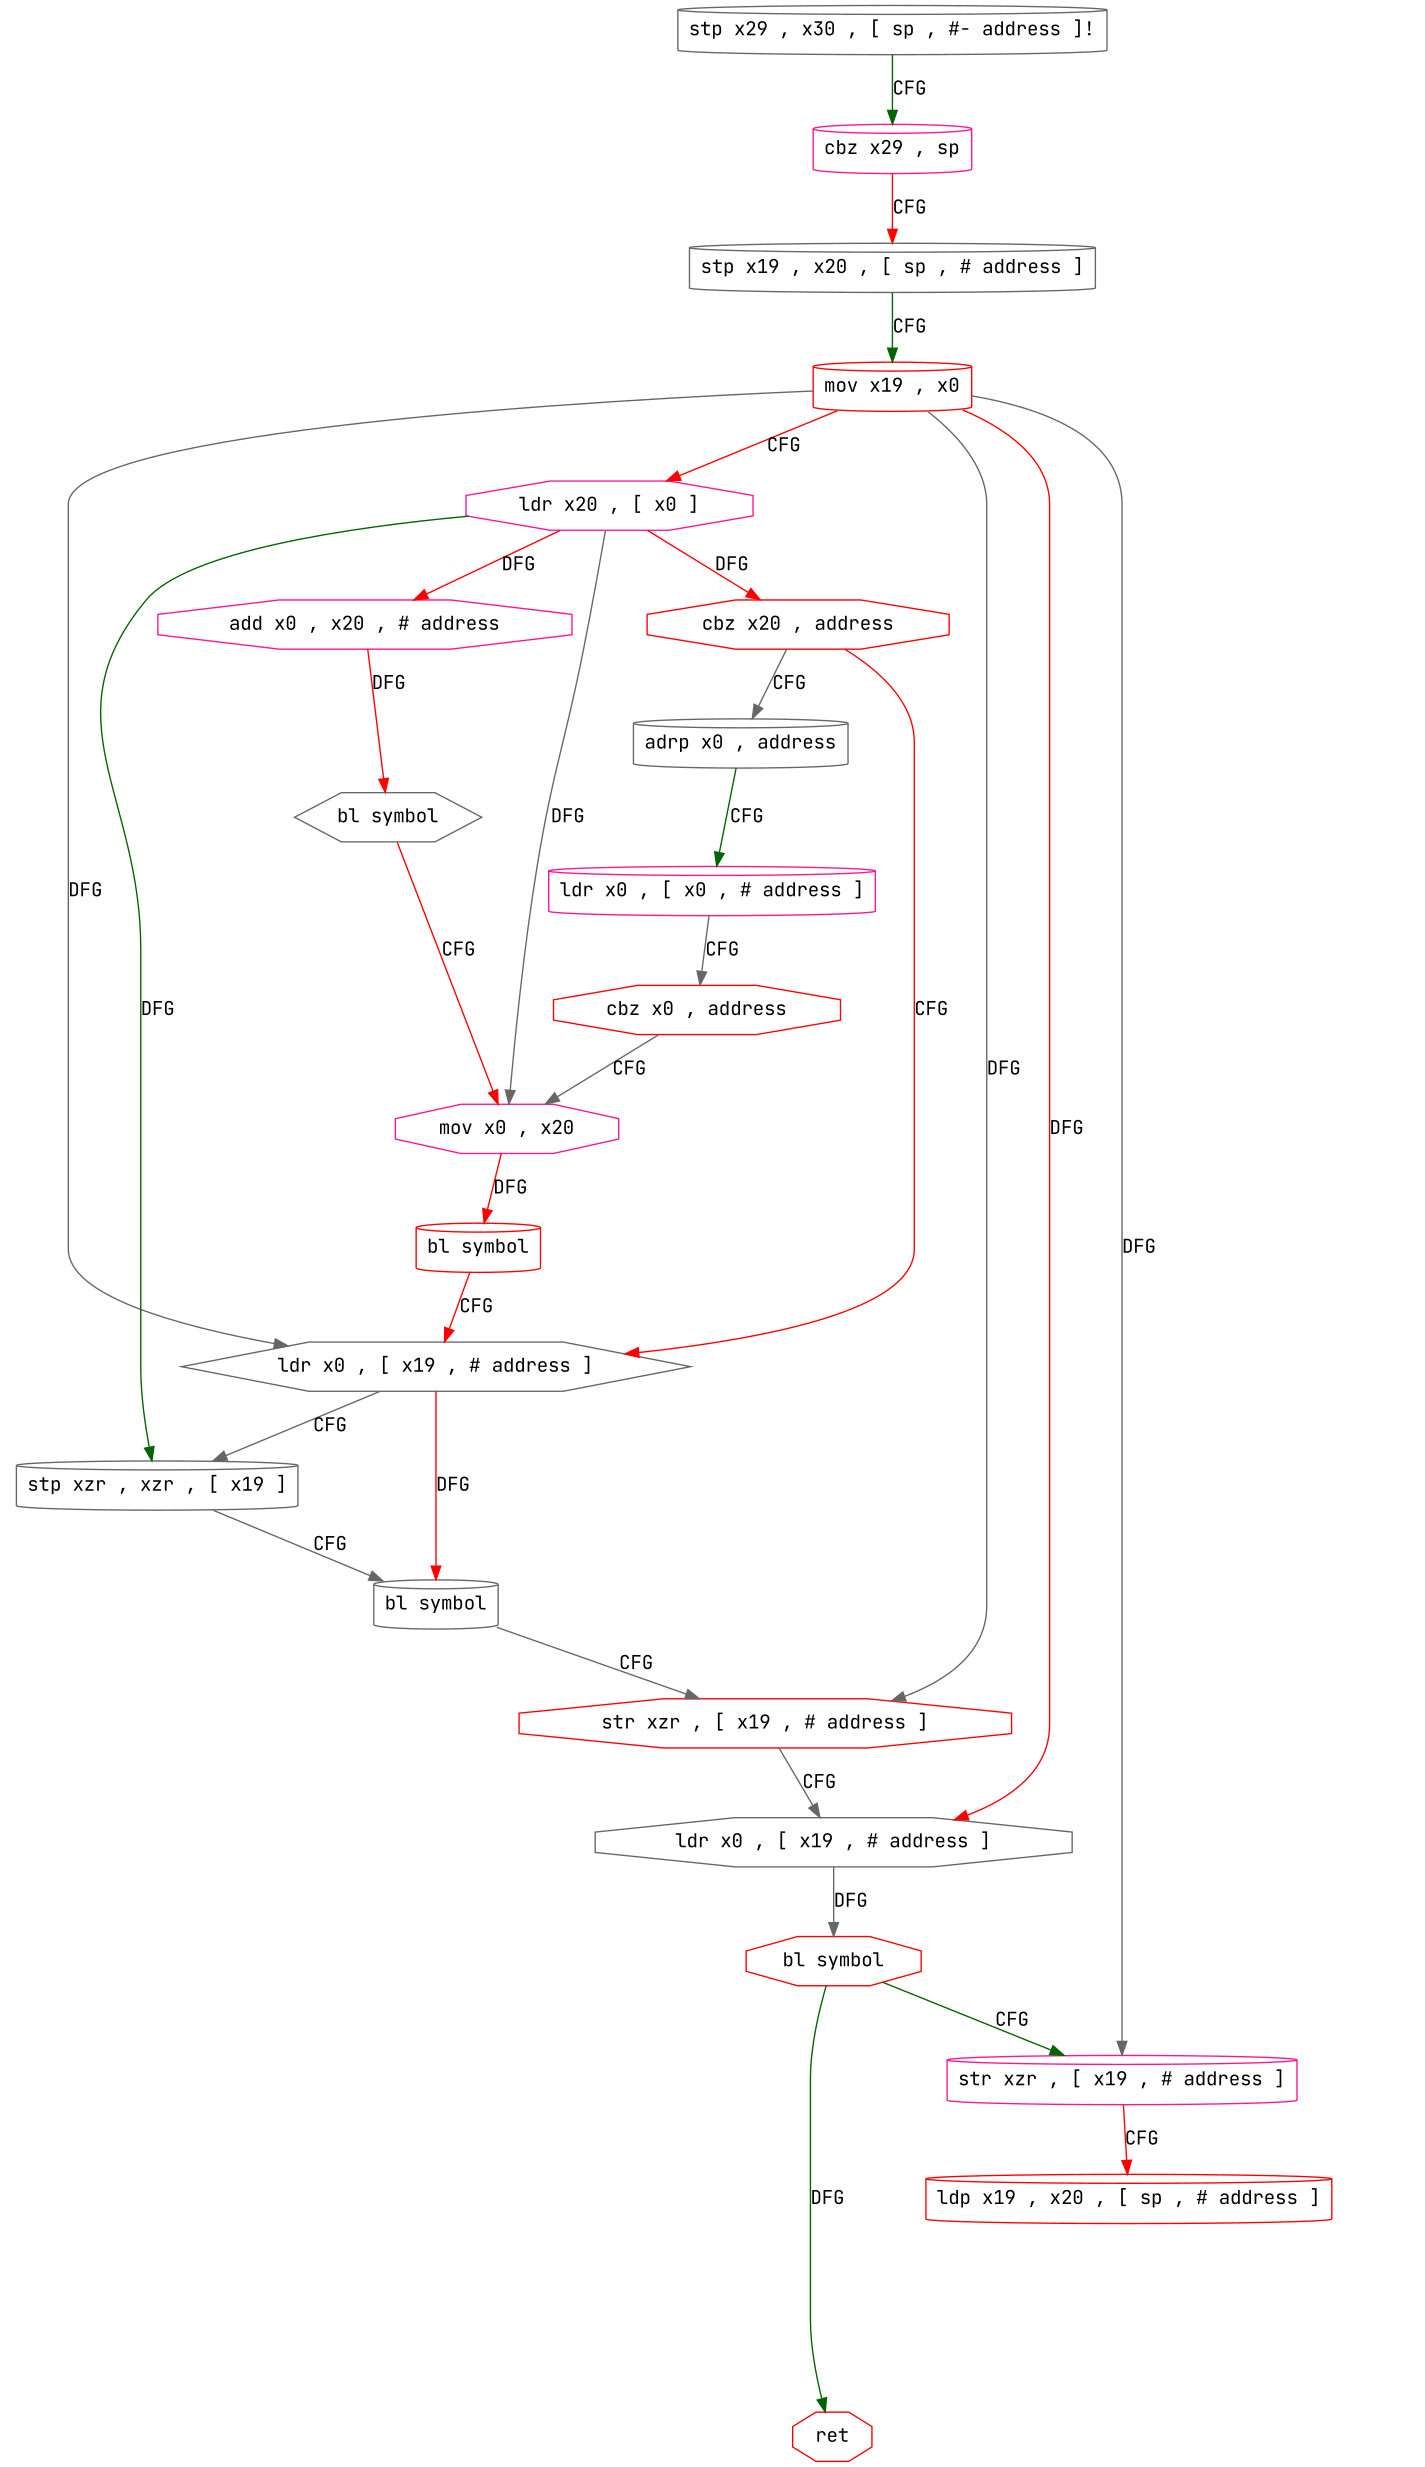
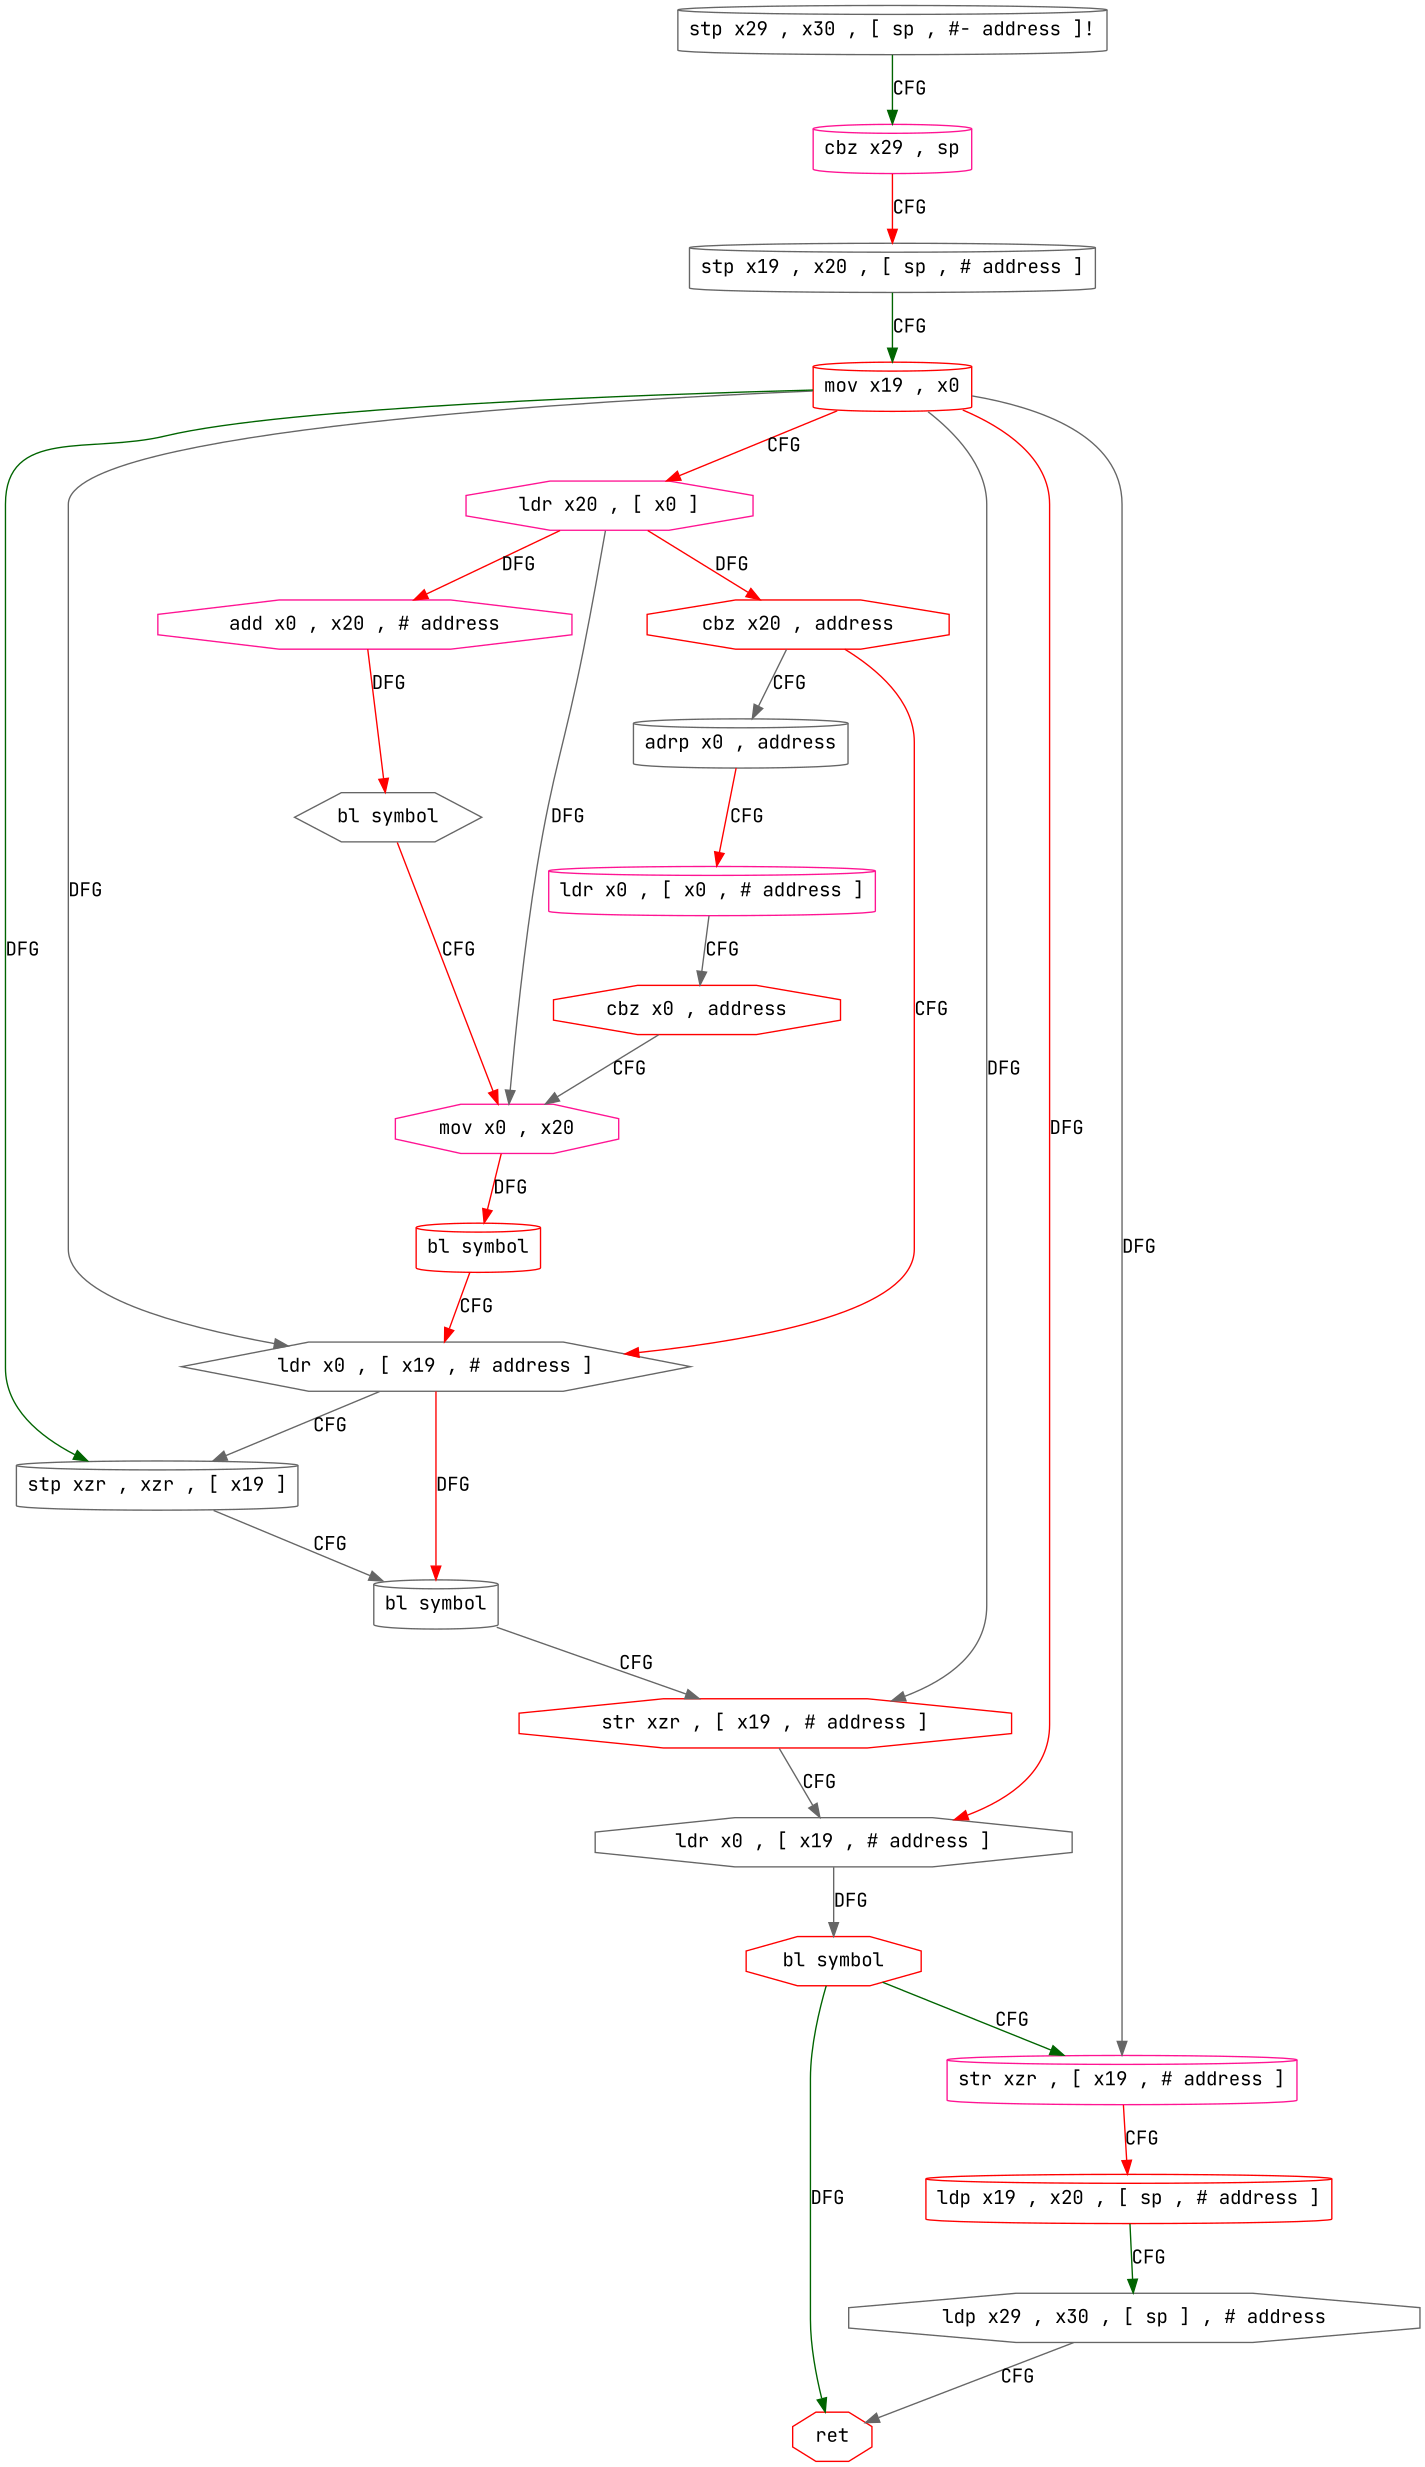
(728, 810) -> (728, 810)
(128, 848) -> (5, 573)
none -> (1134, 2318)
